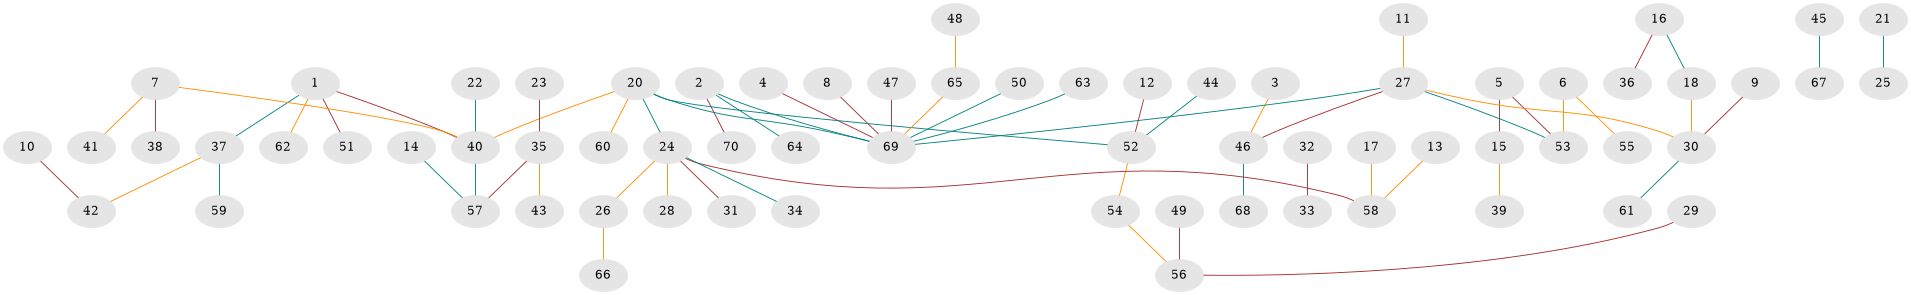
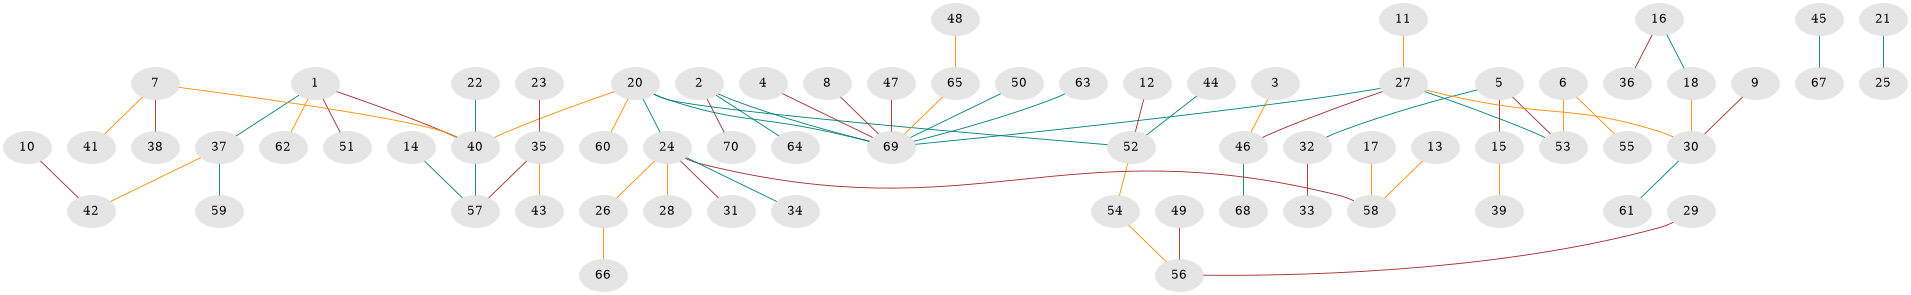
none -> (1401, 111)
